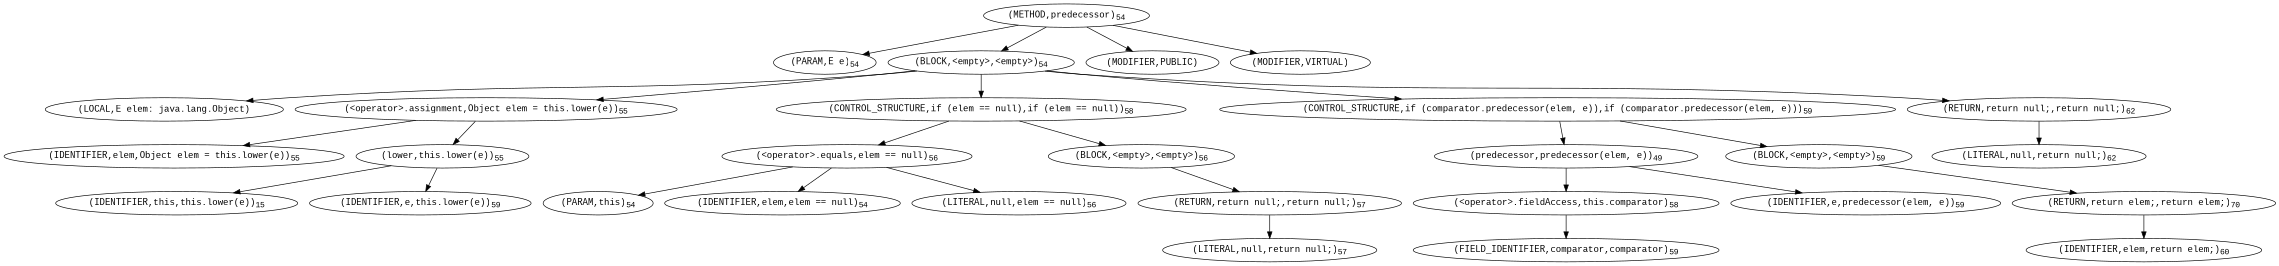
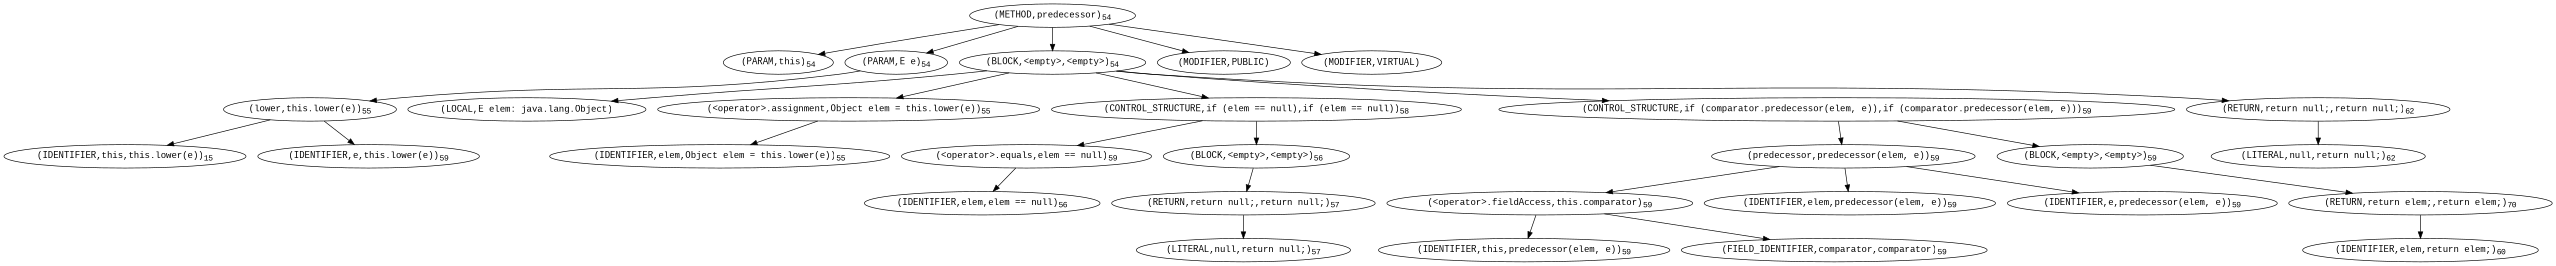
(467, 131) -> (619, 89)
(933, 155) -> (1113, 155)
(1658, 155) -> (1935, 155)
(719, 180) -> (912, 39)
(863, 202) -> (1063, 202)
(1674, 202) -> (1648, 202)
(1019, 203) -> none
none -> (1850, 203)
none -> (1524, 250)
